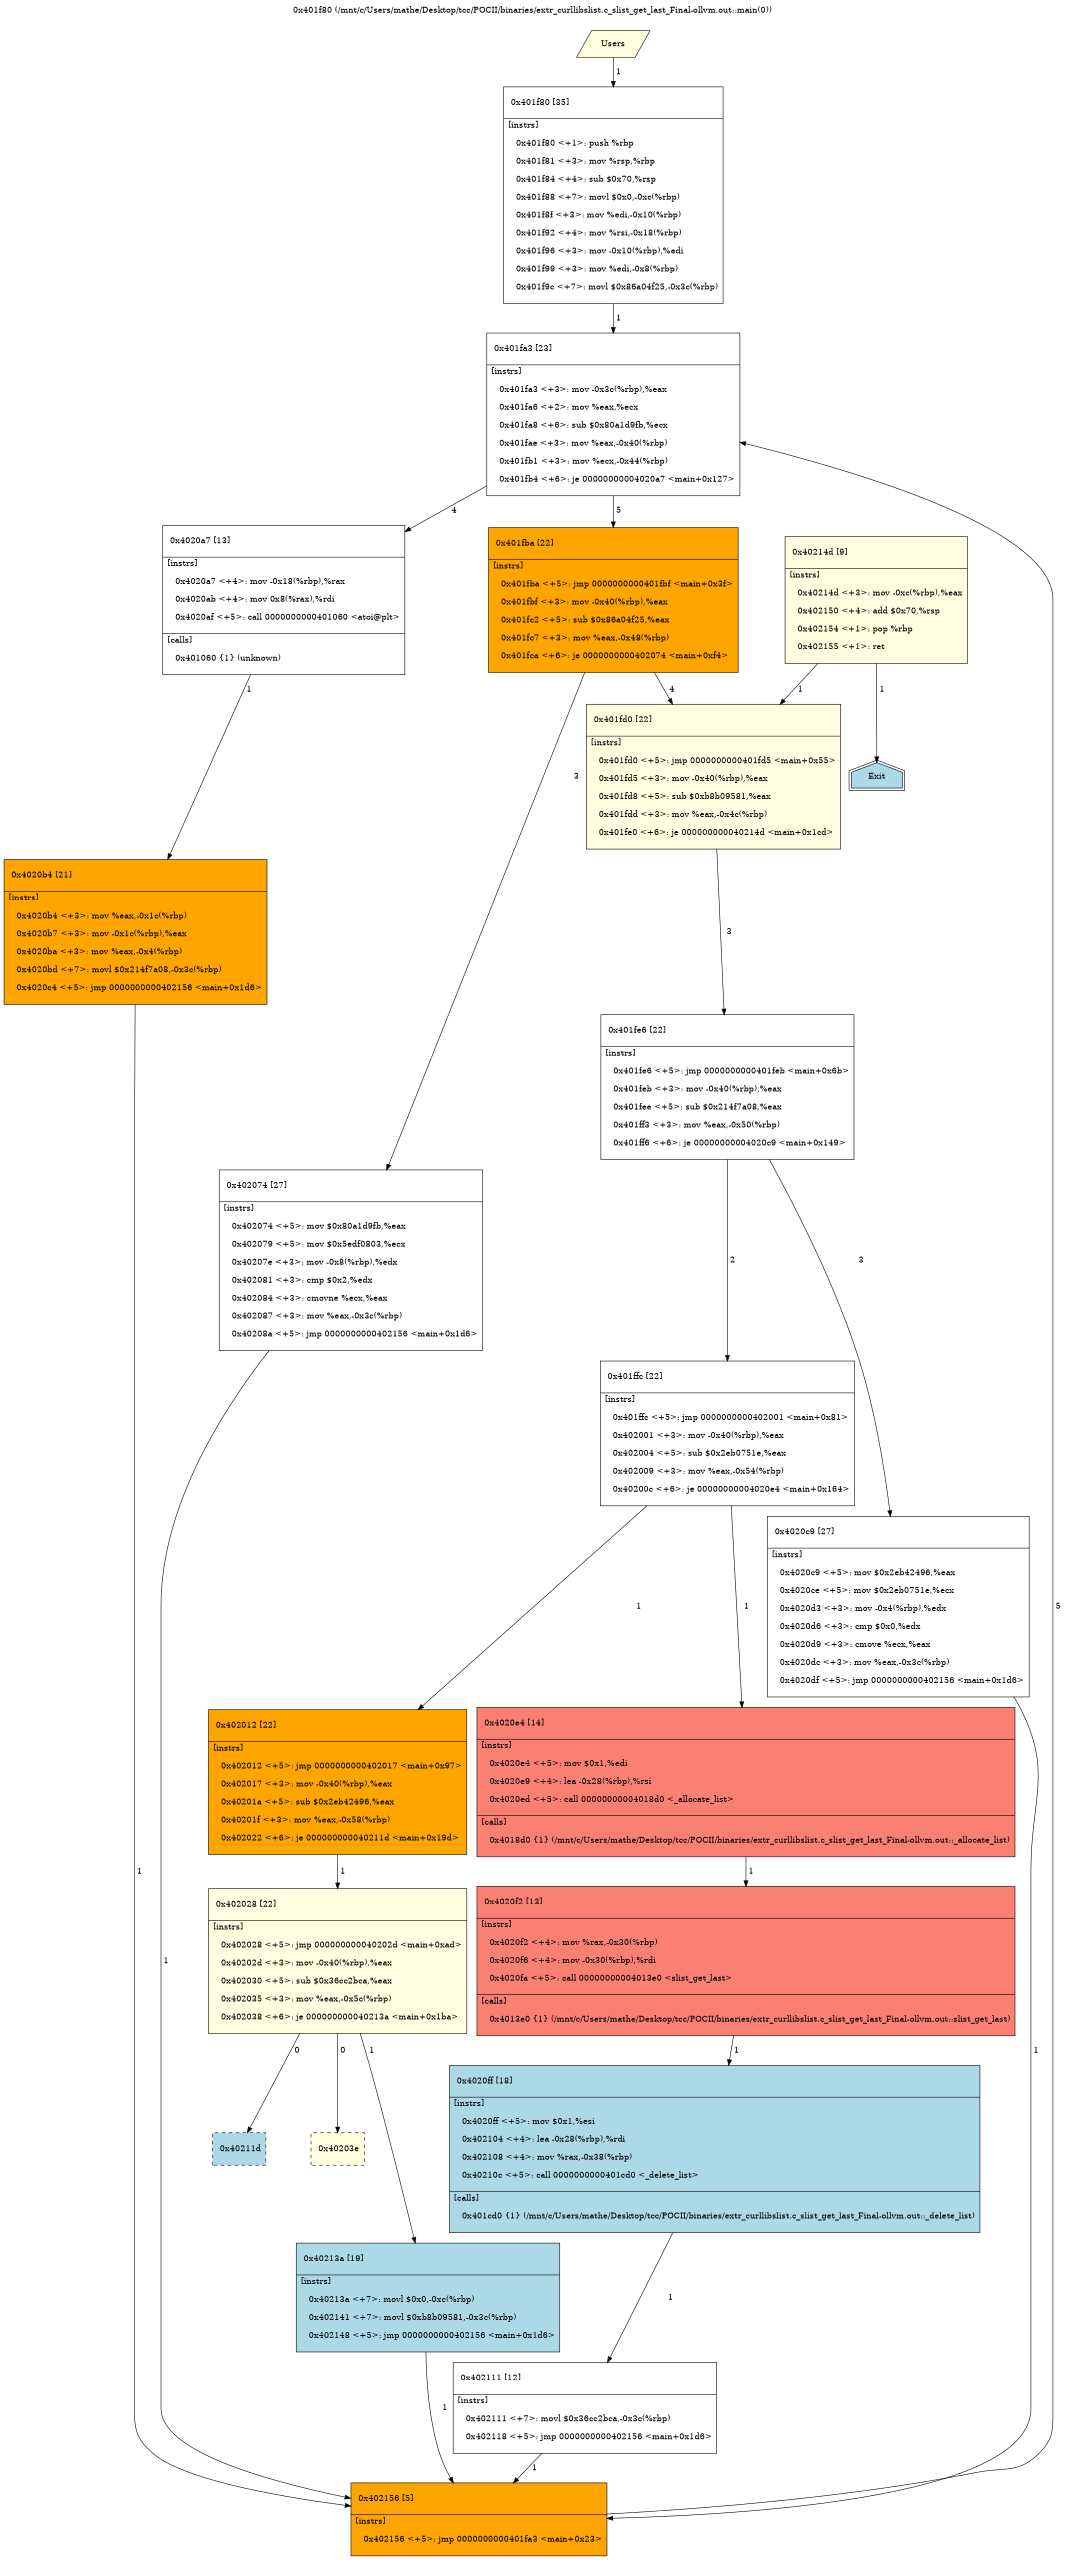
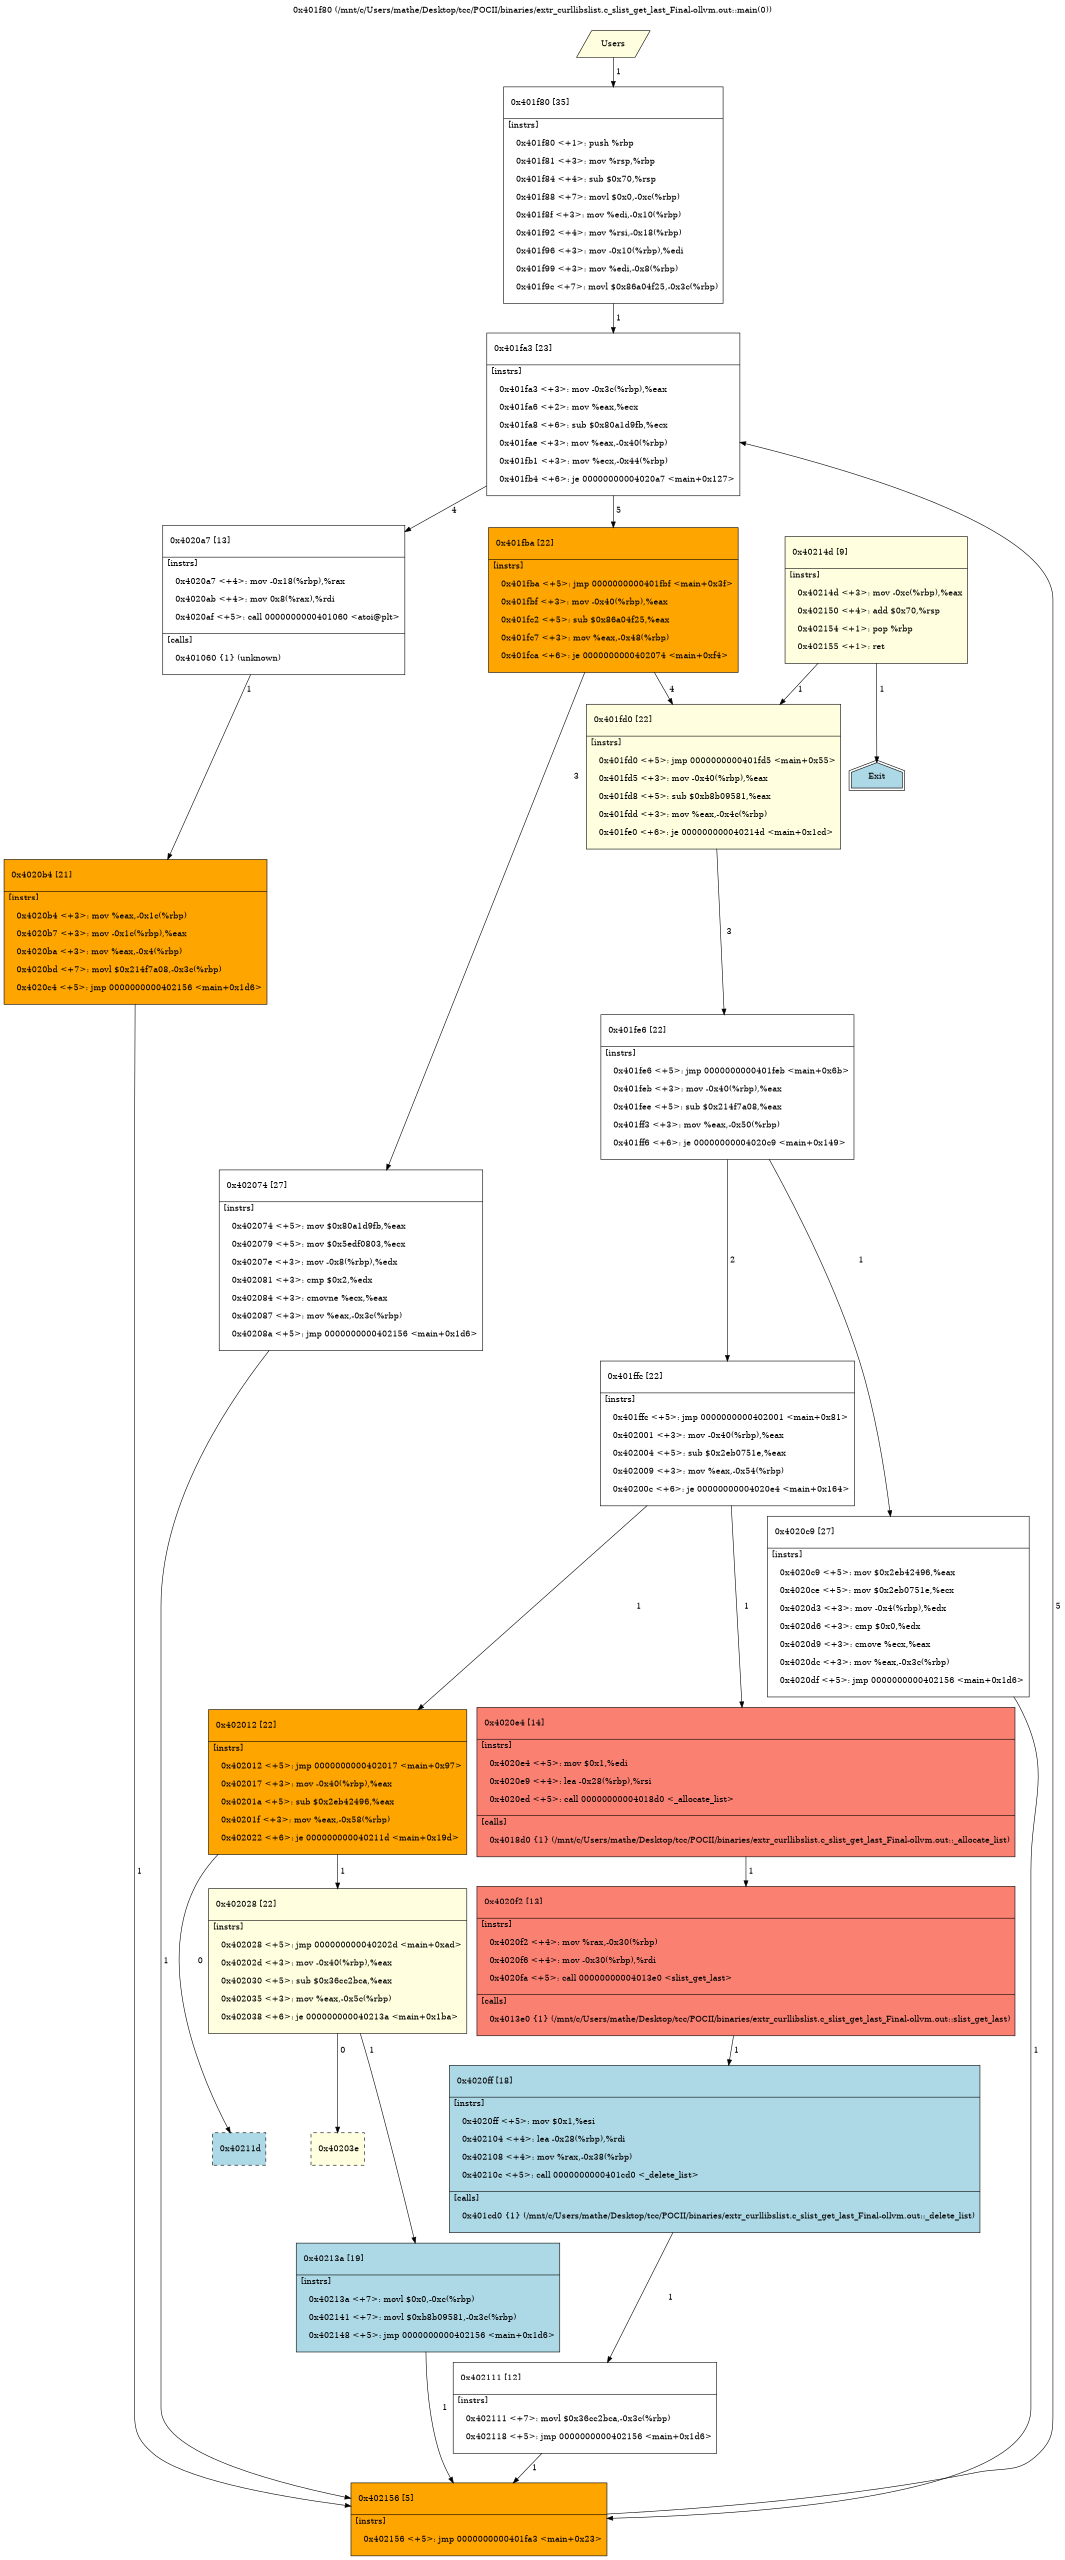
(860, 1260) -> (860, 1260)
(275, 2081) -> (181, 1990)
